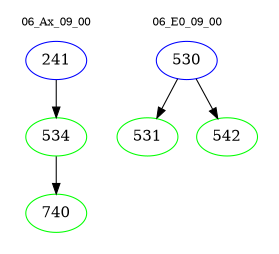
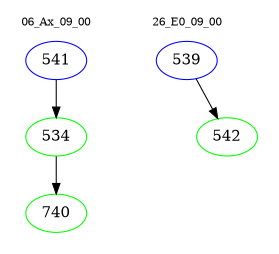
(187, 23) -> (187, 23)
(56, 60) -> (56, 60)
(187, 60) -> (187, 60)
(147, 137) -> none
